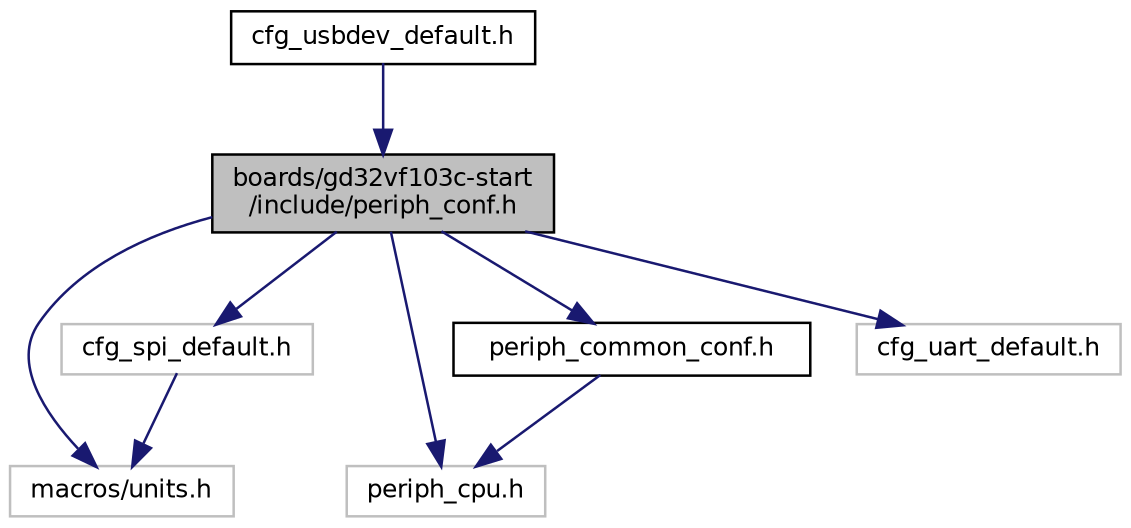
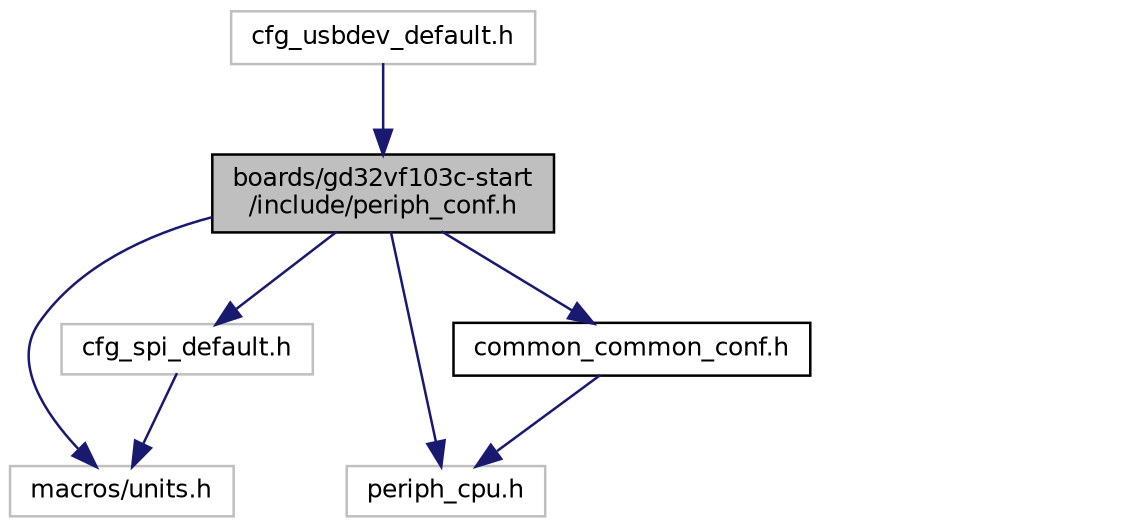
(383, 38) -> (383, 38)
(632, 349) -> (632, 349)
(989, 349) -> none
